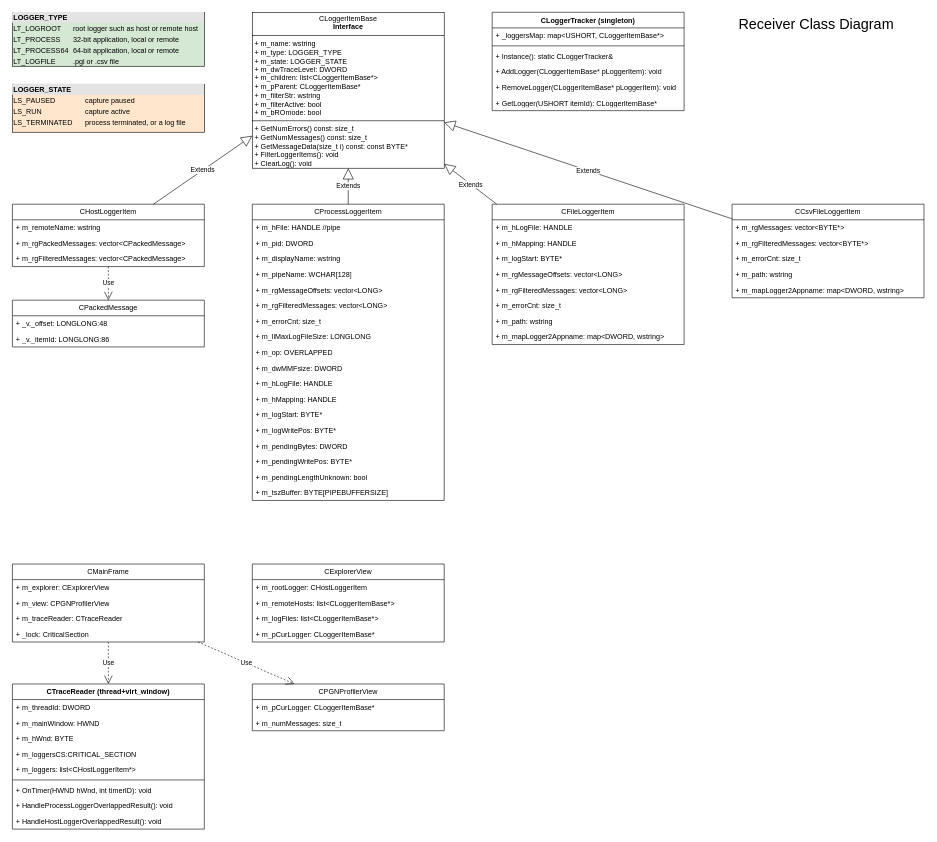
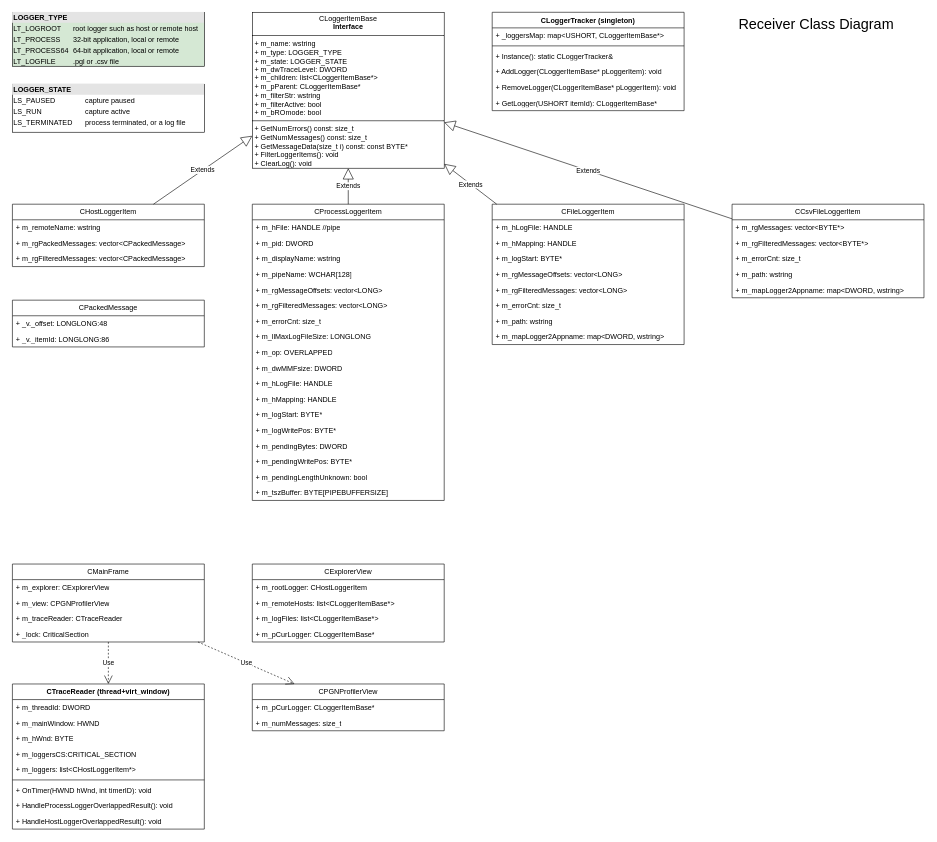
(108, 108) -> (108, 108)
(108, 282) -> none
